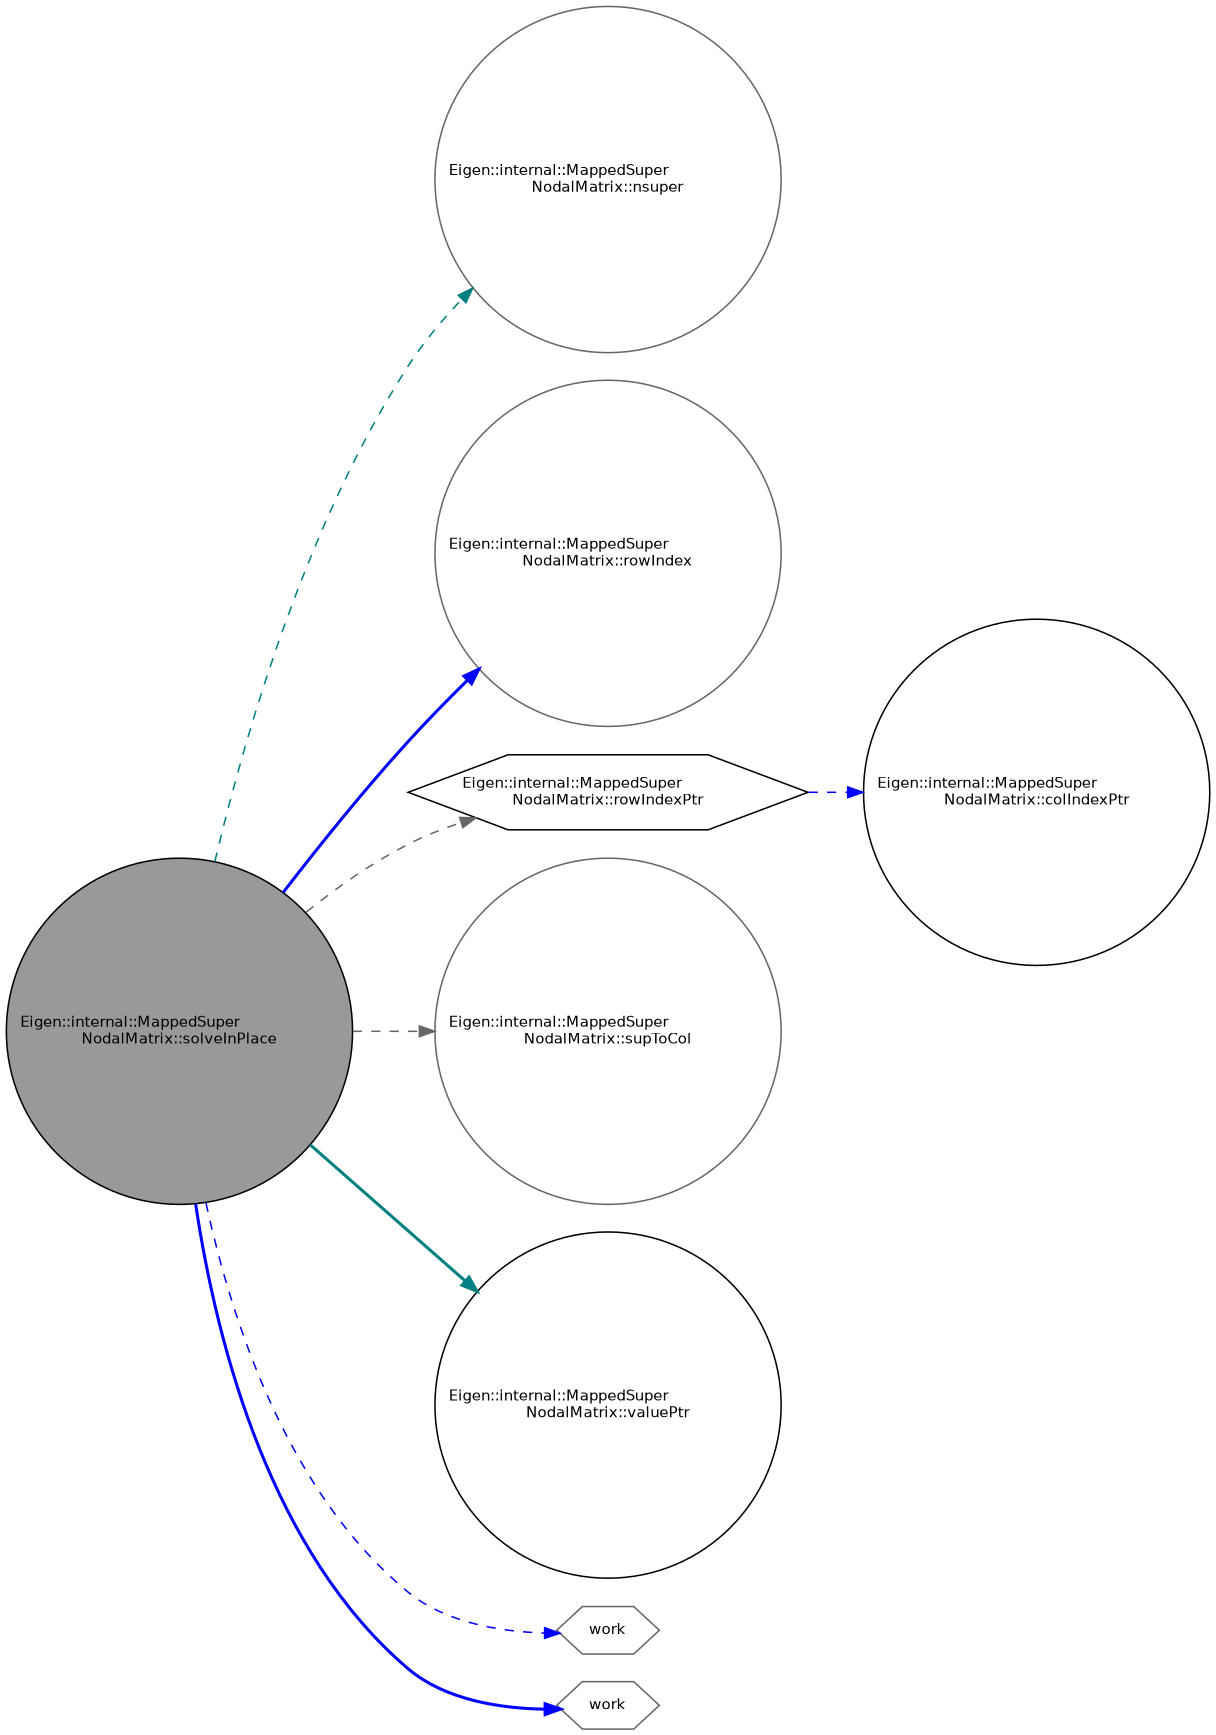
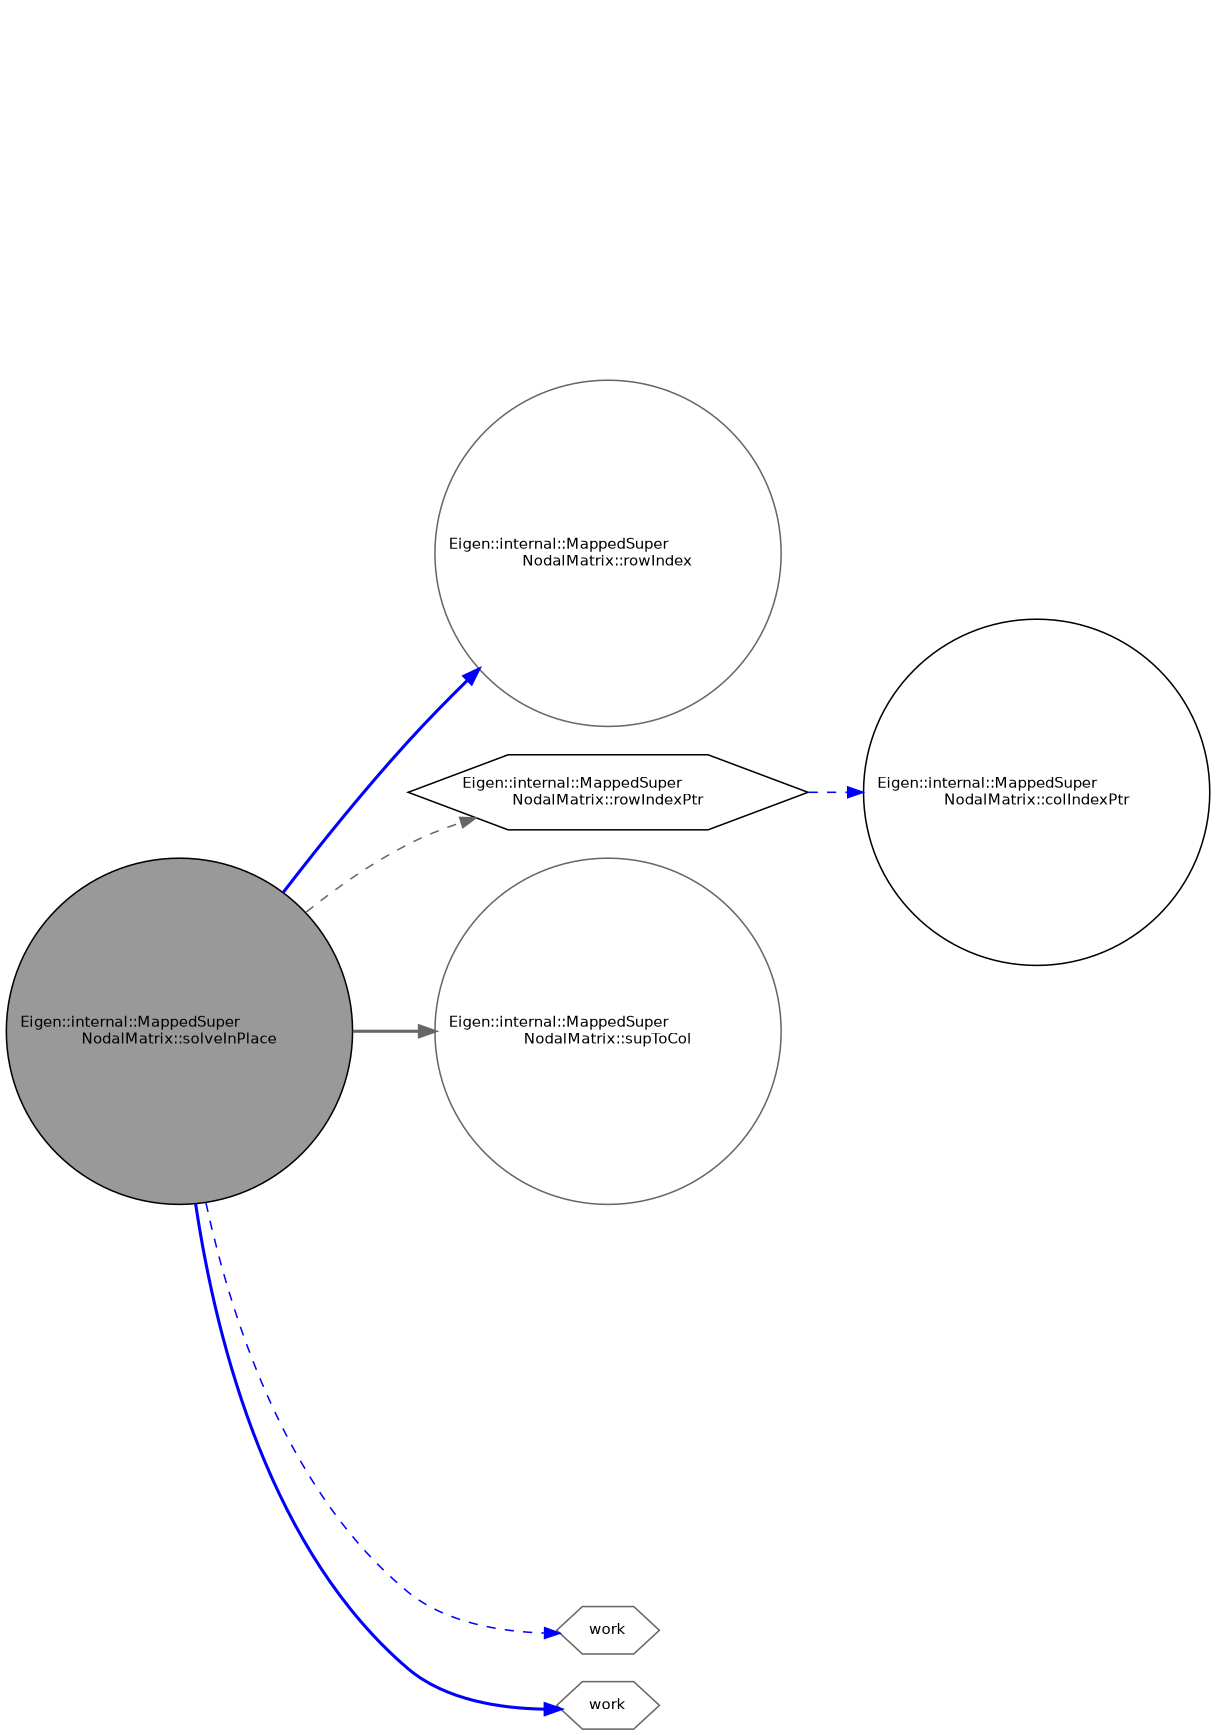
(608, 180) -> none
(386, 1031) -> (386, 1031)
(608, 1405) -> none
